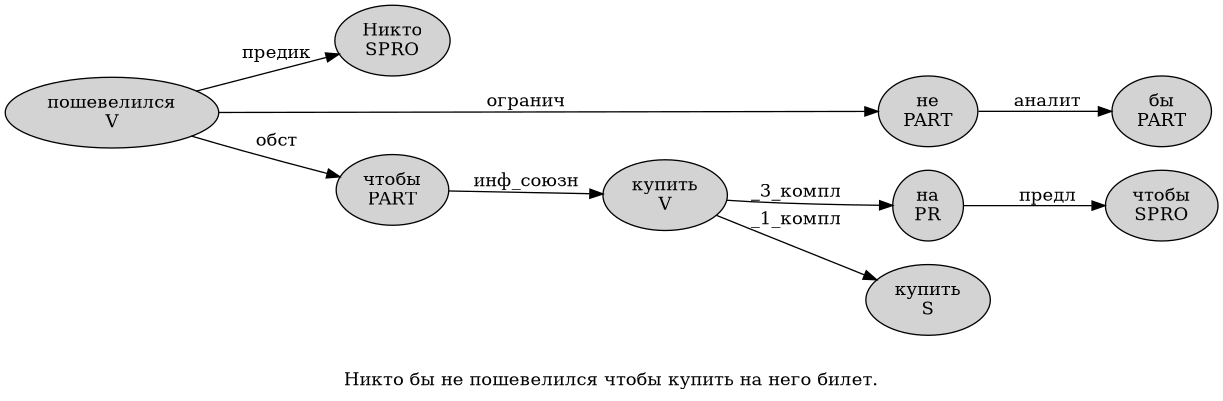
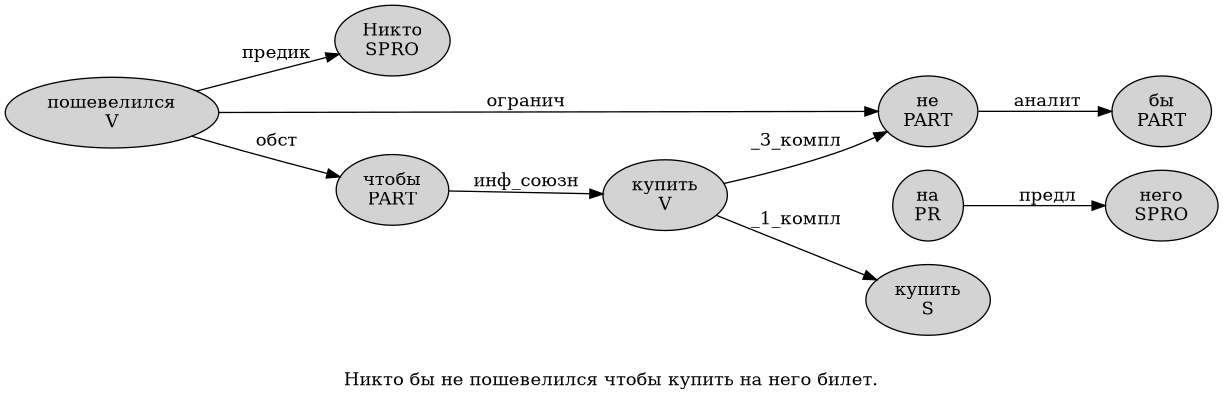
(803, 204) -> (801, 164)
(1162, 206) -> (1162, 206)
